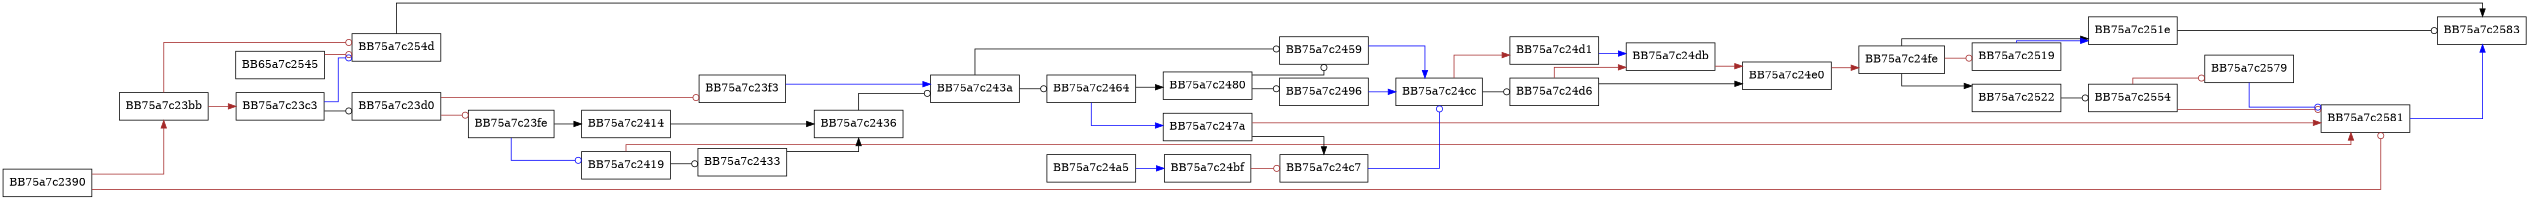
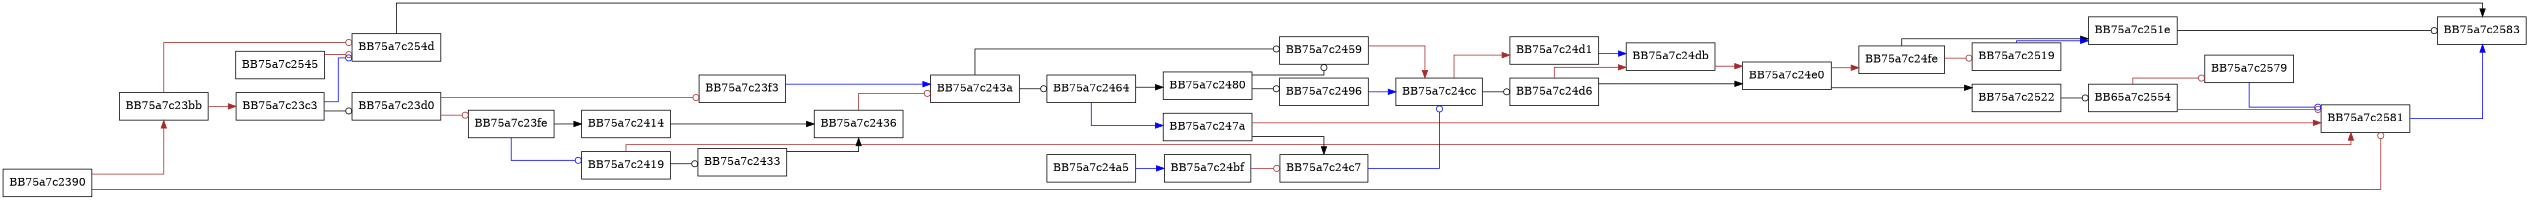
(1409, 46) -> (1409, 46)
(280, 65) -> (280, 65)
(1927, 86) -> (1898, 88)
(883, 93) -> (883, 93)
(2133, 98) -> (2133, 98)
